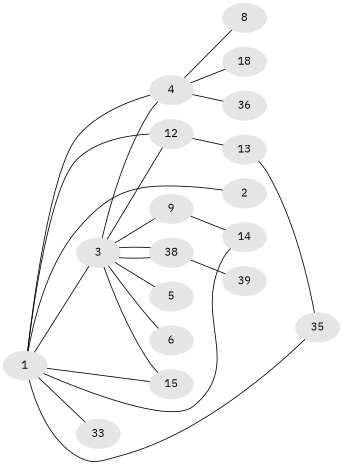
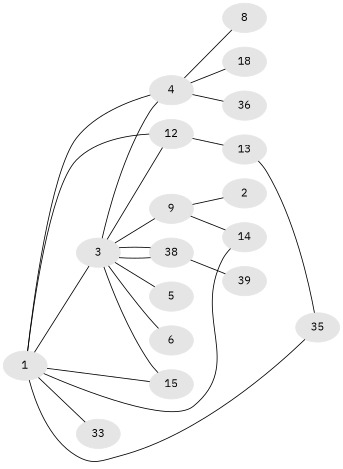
(87, 219) -> (208, 201)
